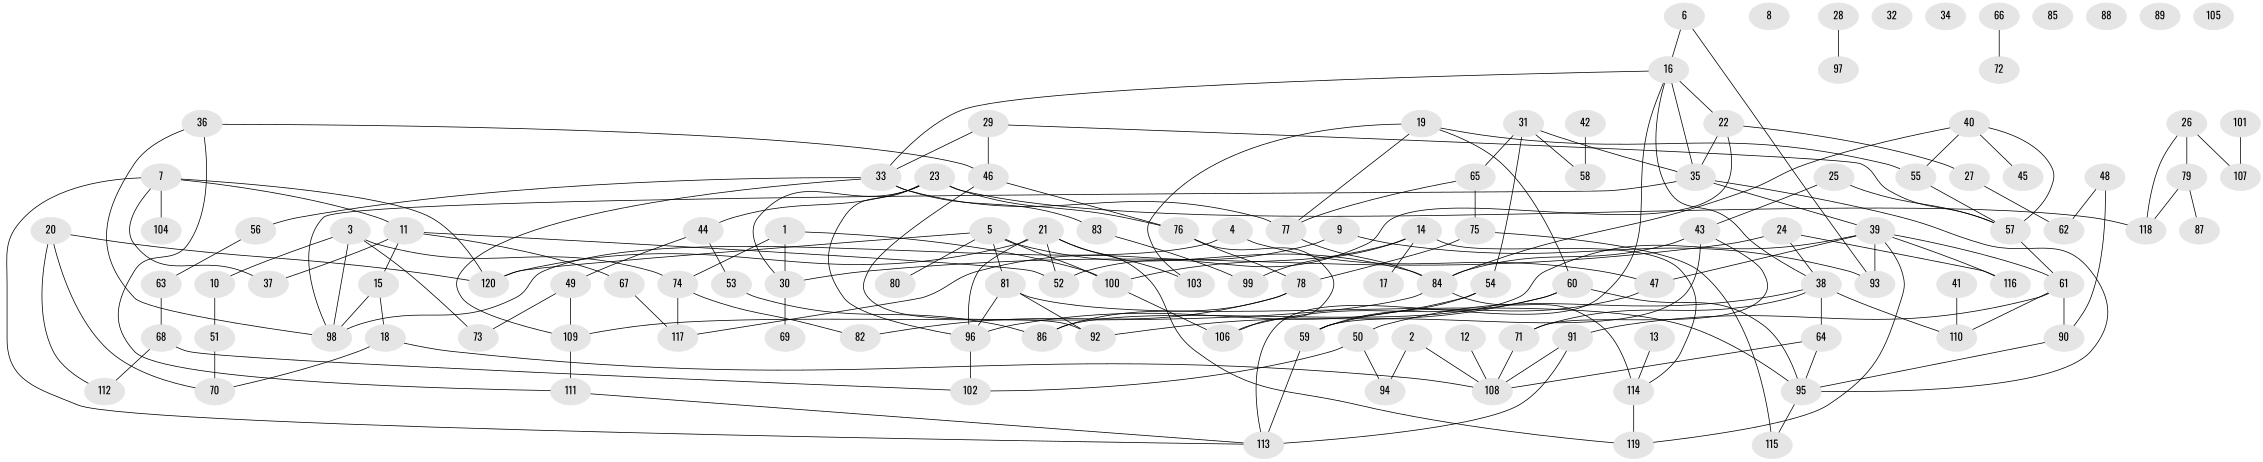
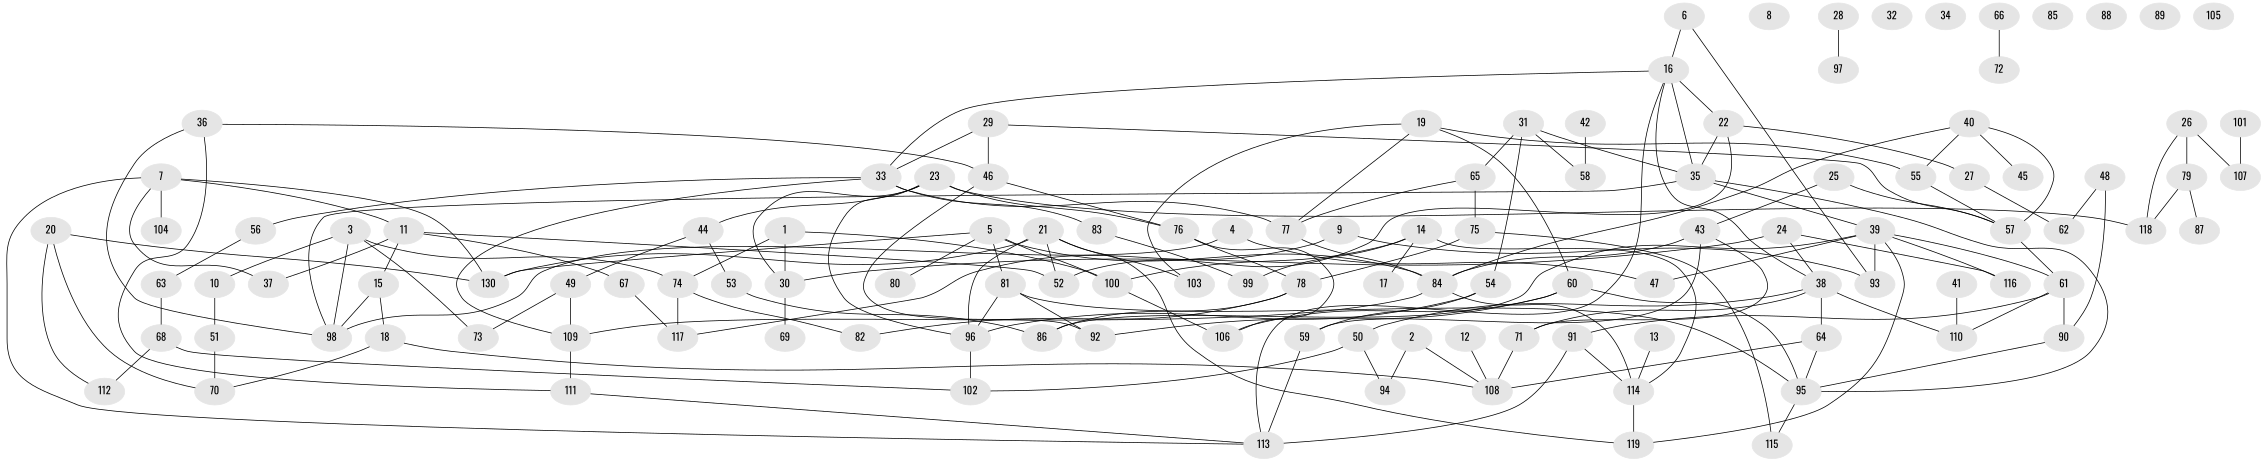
(489, 284) -> (489, 284)
(1479, 310) -> none
(1532, 365) -> (1603, 365)
